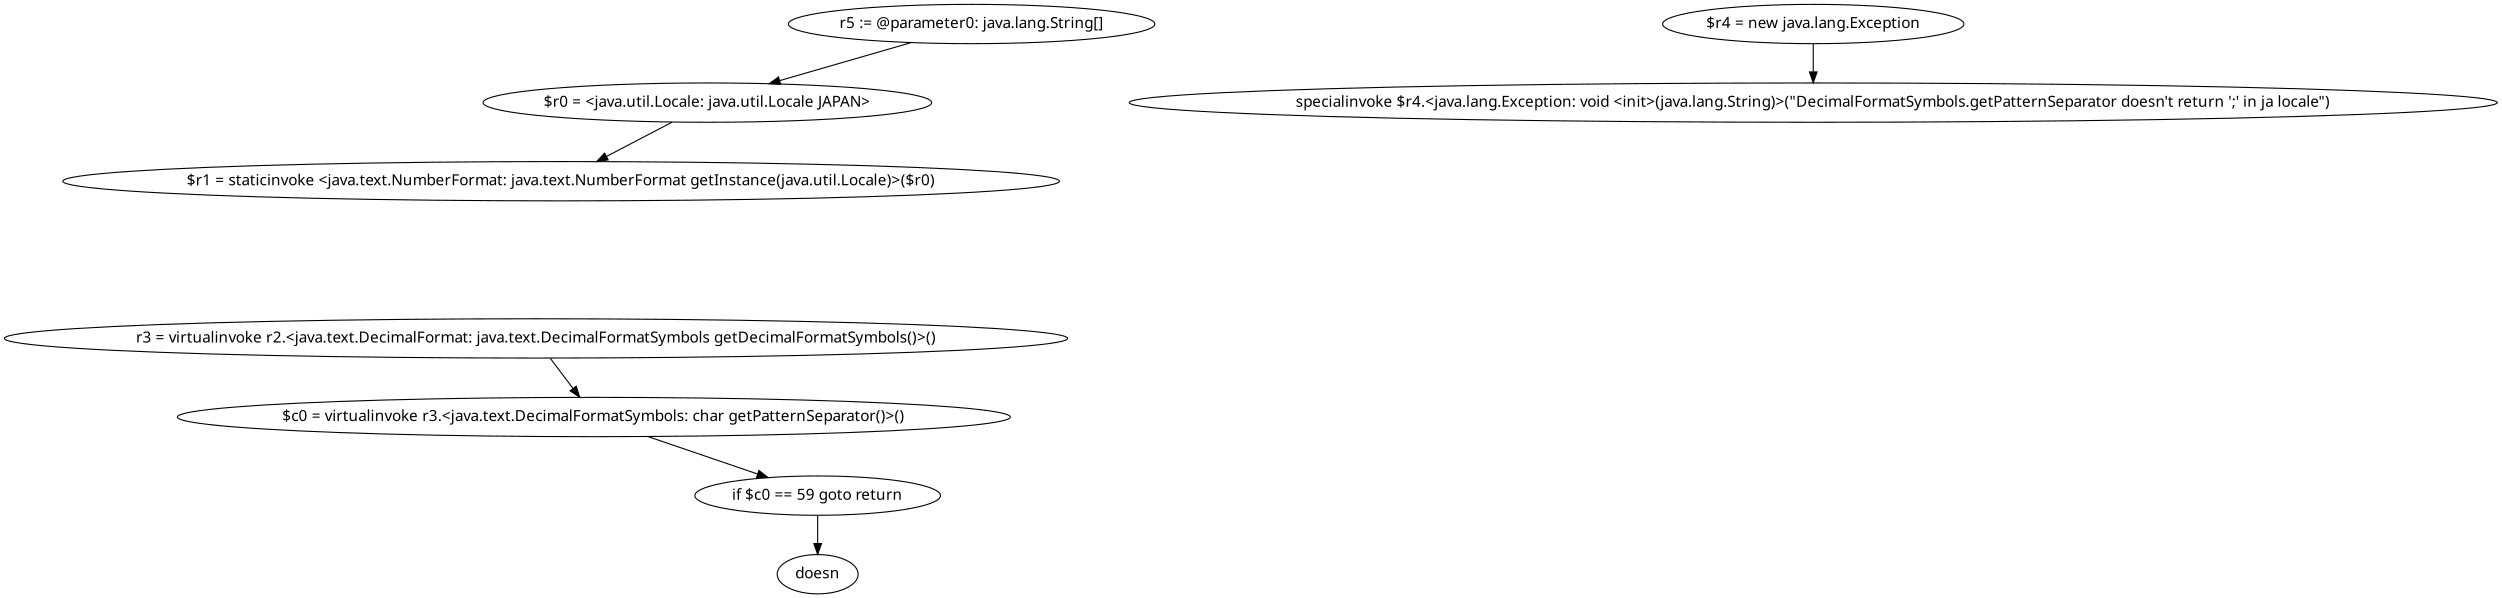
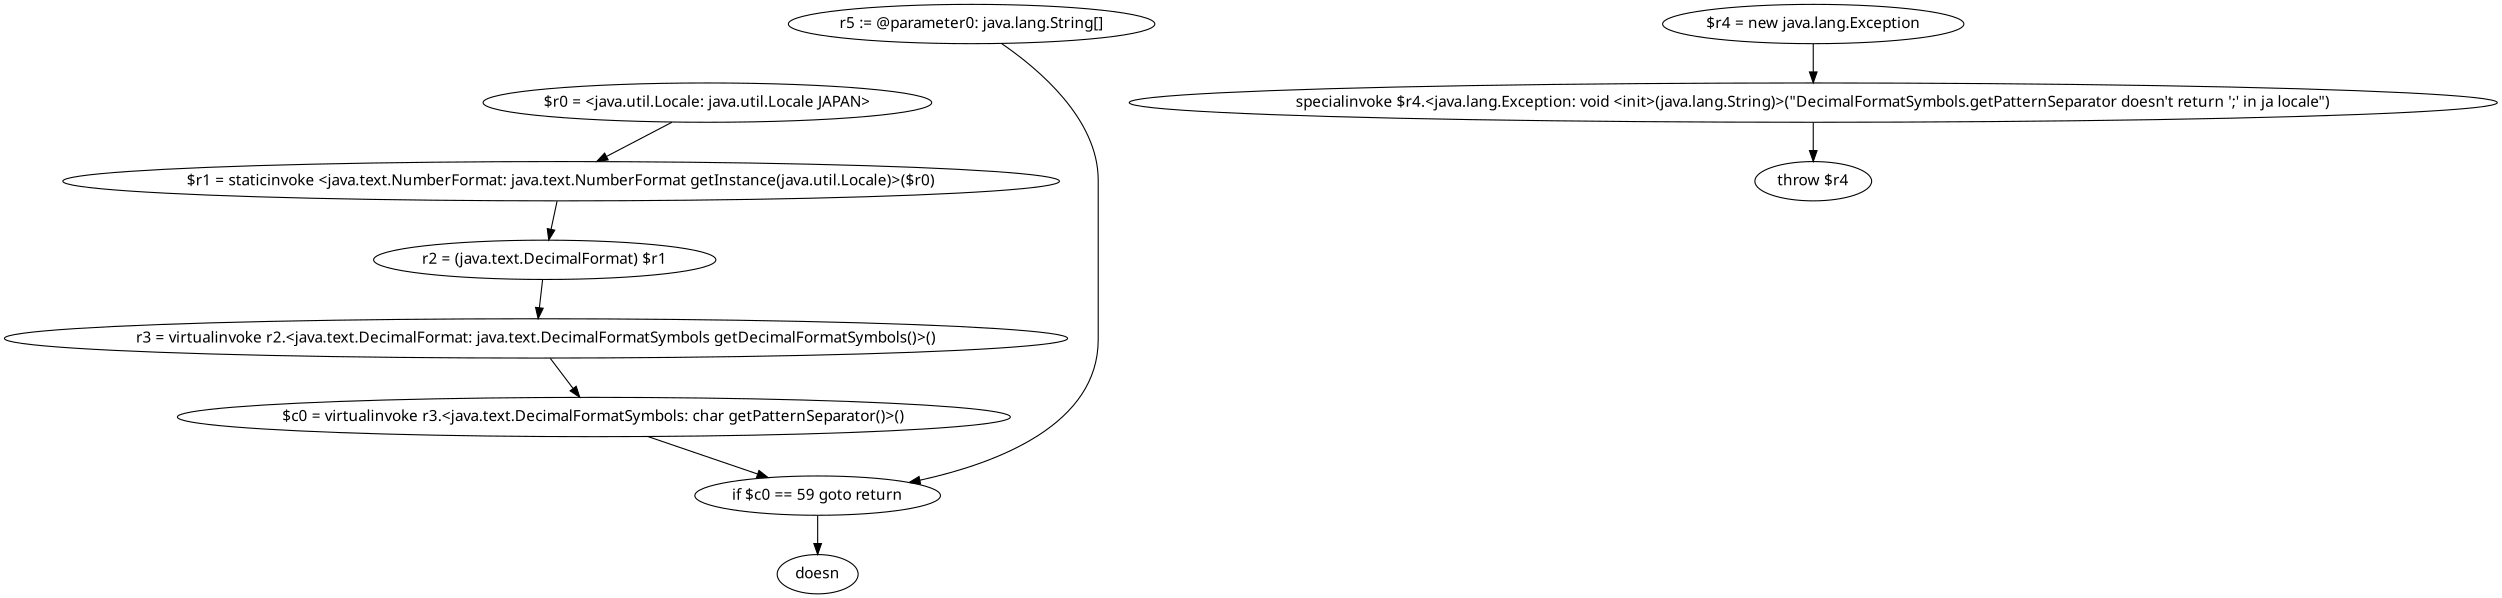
(845, 62) -> (1098, 296)
none -> (1813, 181)
none -> (545, 260)
